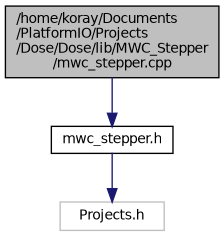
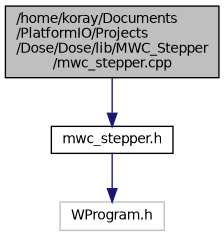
(112, 216) -> (112, 216)
